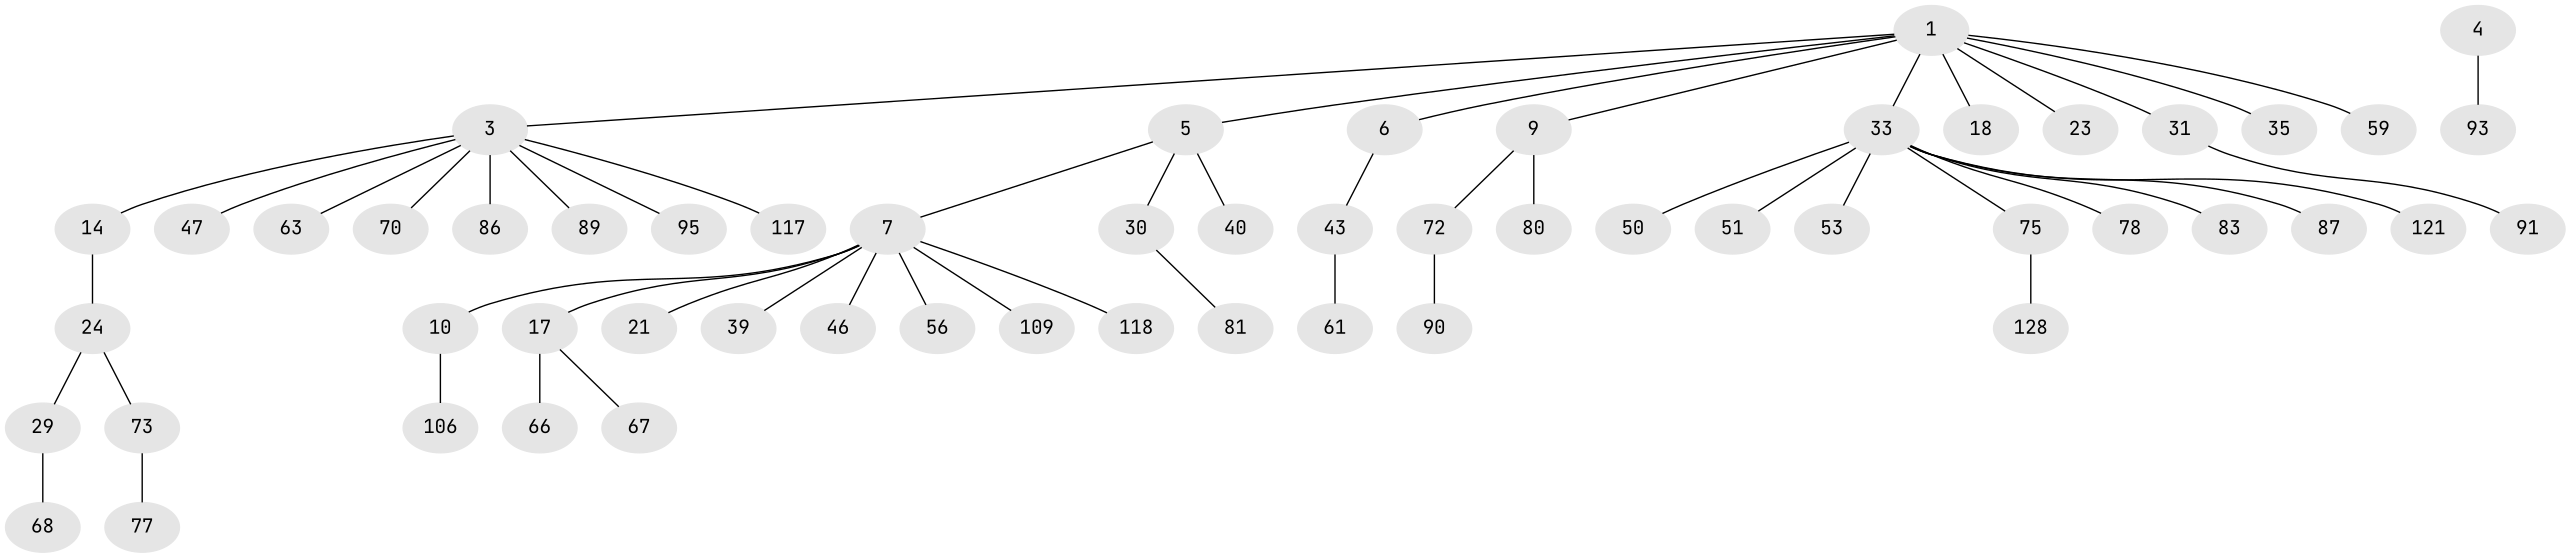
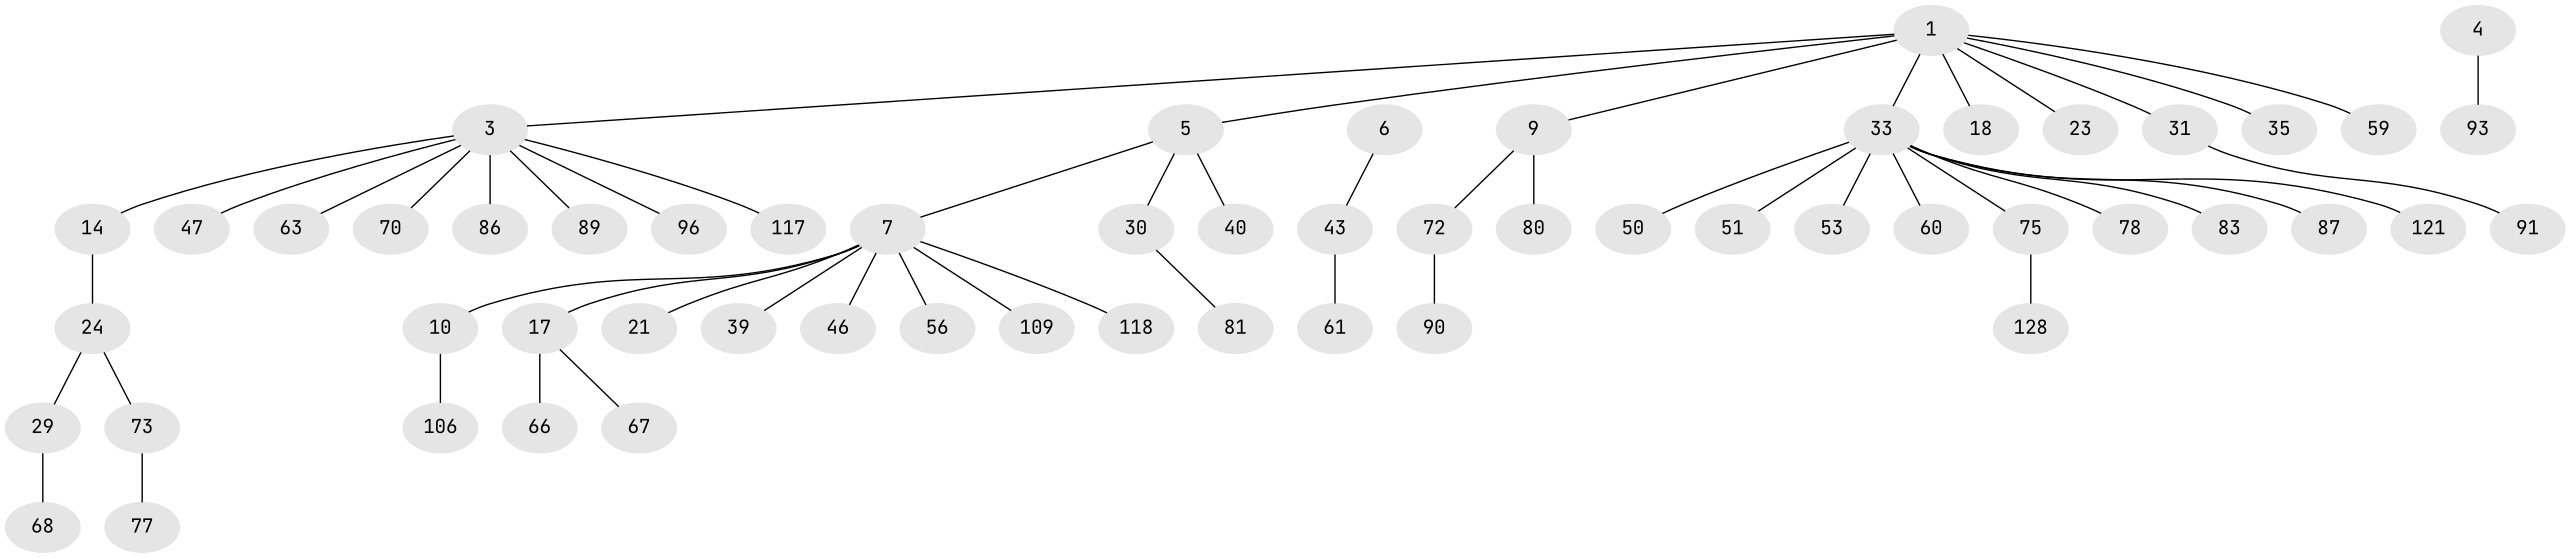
(1656, 74) -> none
(689, 229) -> (689, 229)
none -> (1931, 229)
